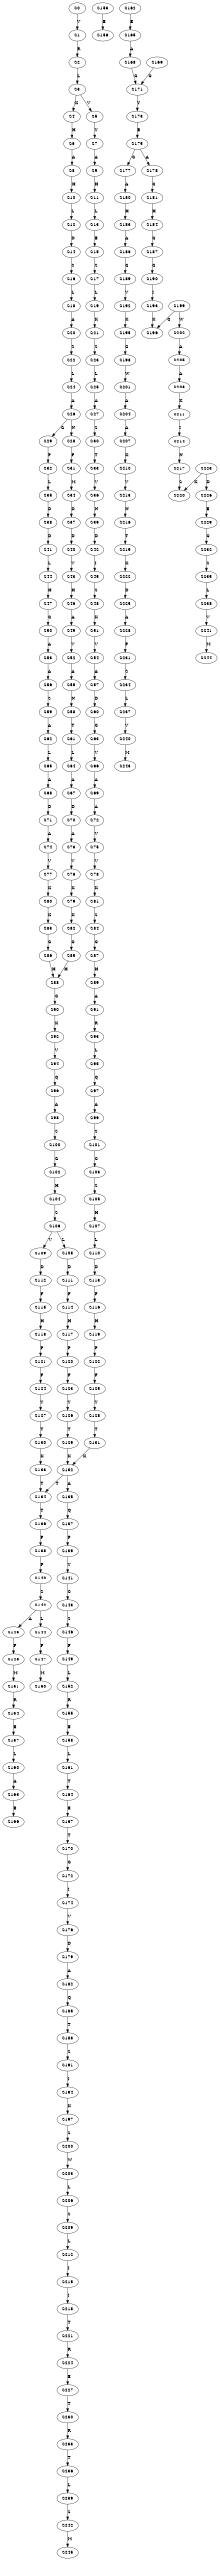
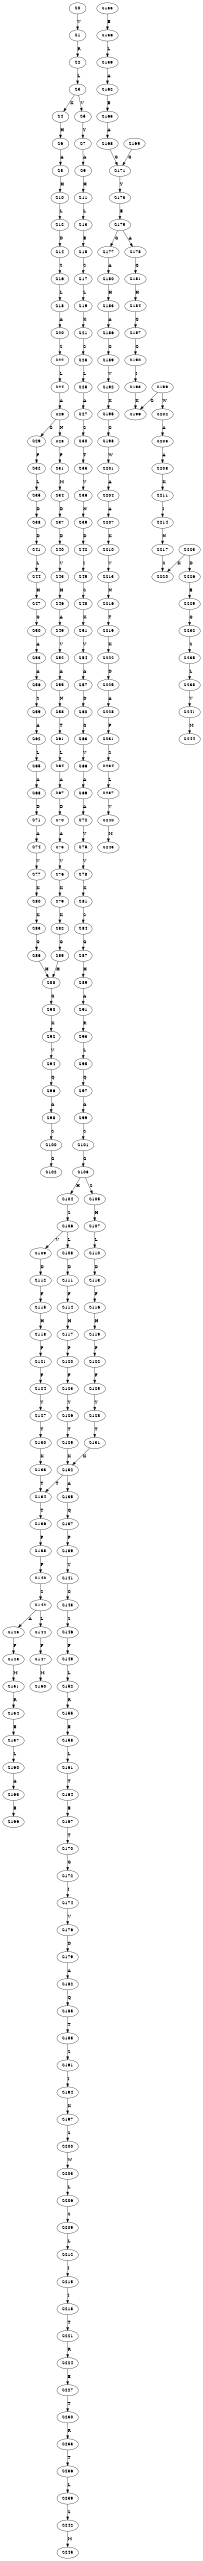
none -> (107, 63)
(55, 1184) -> (76, 1184)
